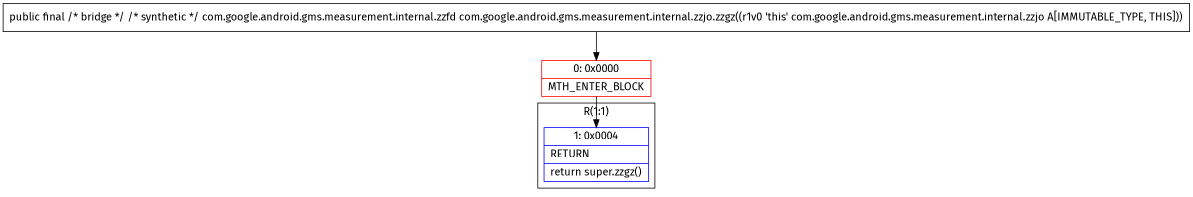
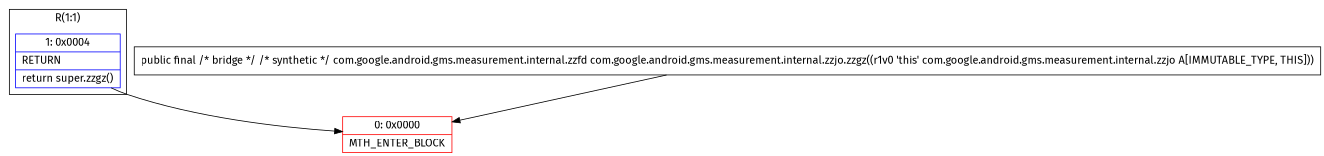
(596, 108) -> (221, 117)
